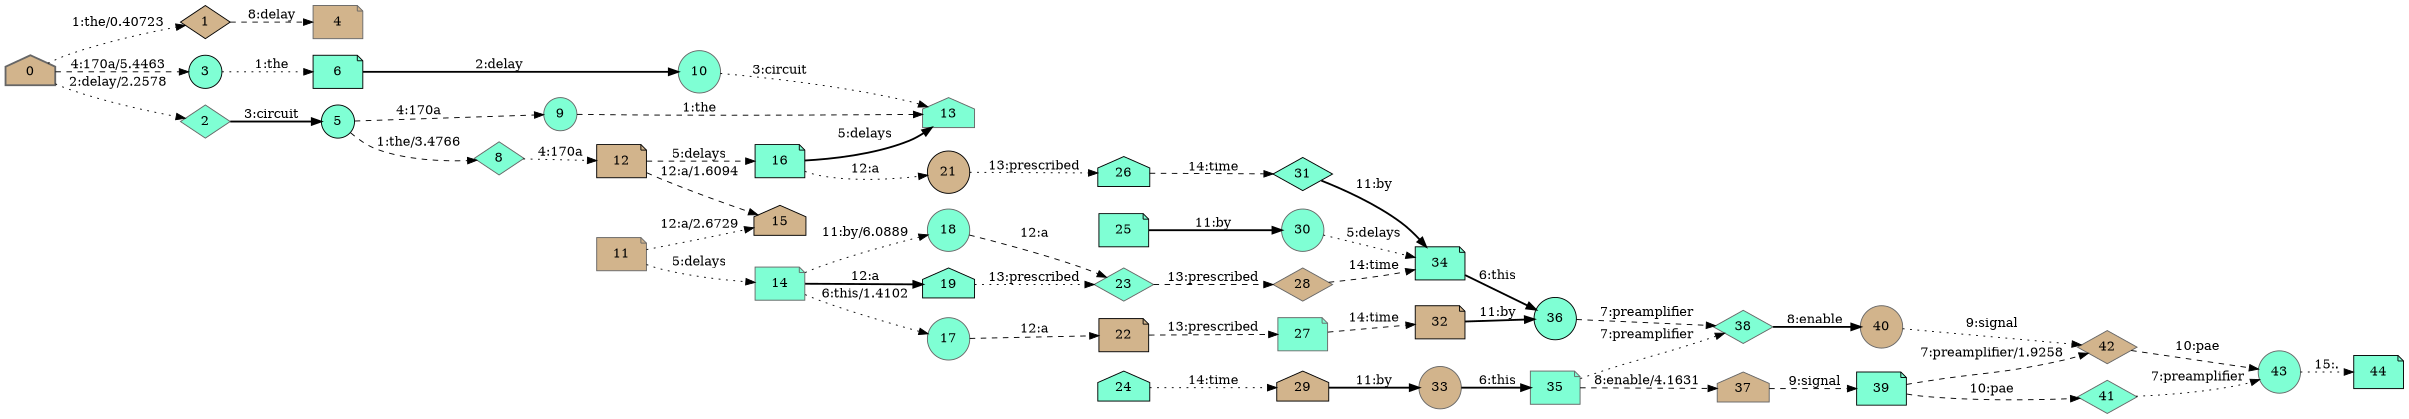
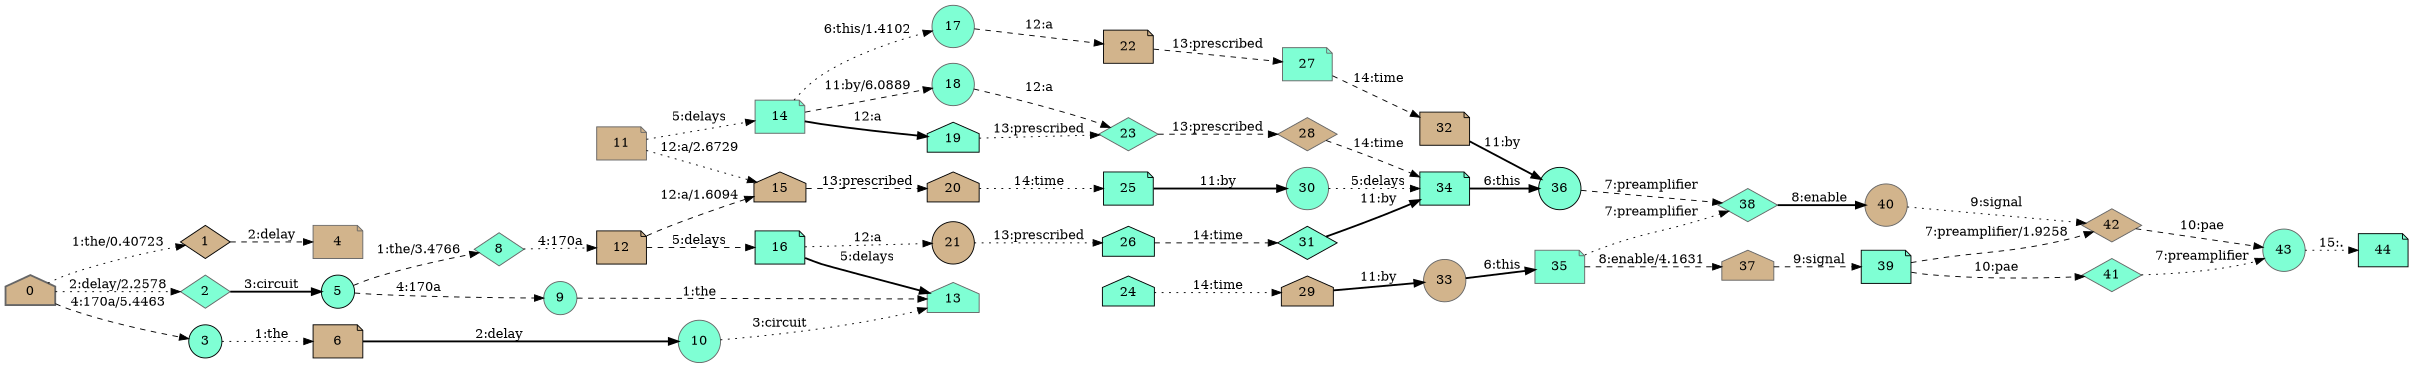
(272, 15) -> (272, 235)
(338, 72) -> (338, 341)
none -> (953, 189)
(861, 253) -> (864, 101)
